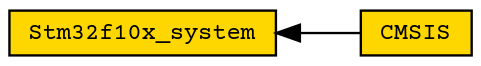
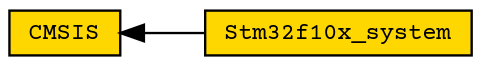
(330, 33) -> (175, 33)
